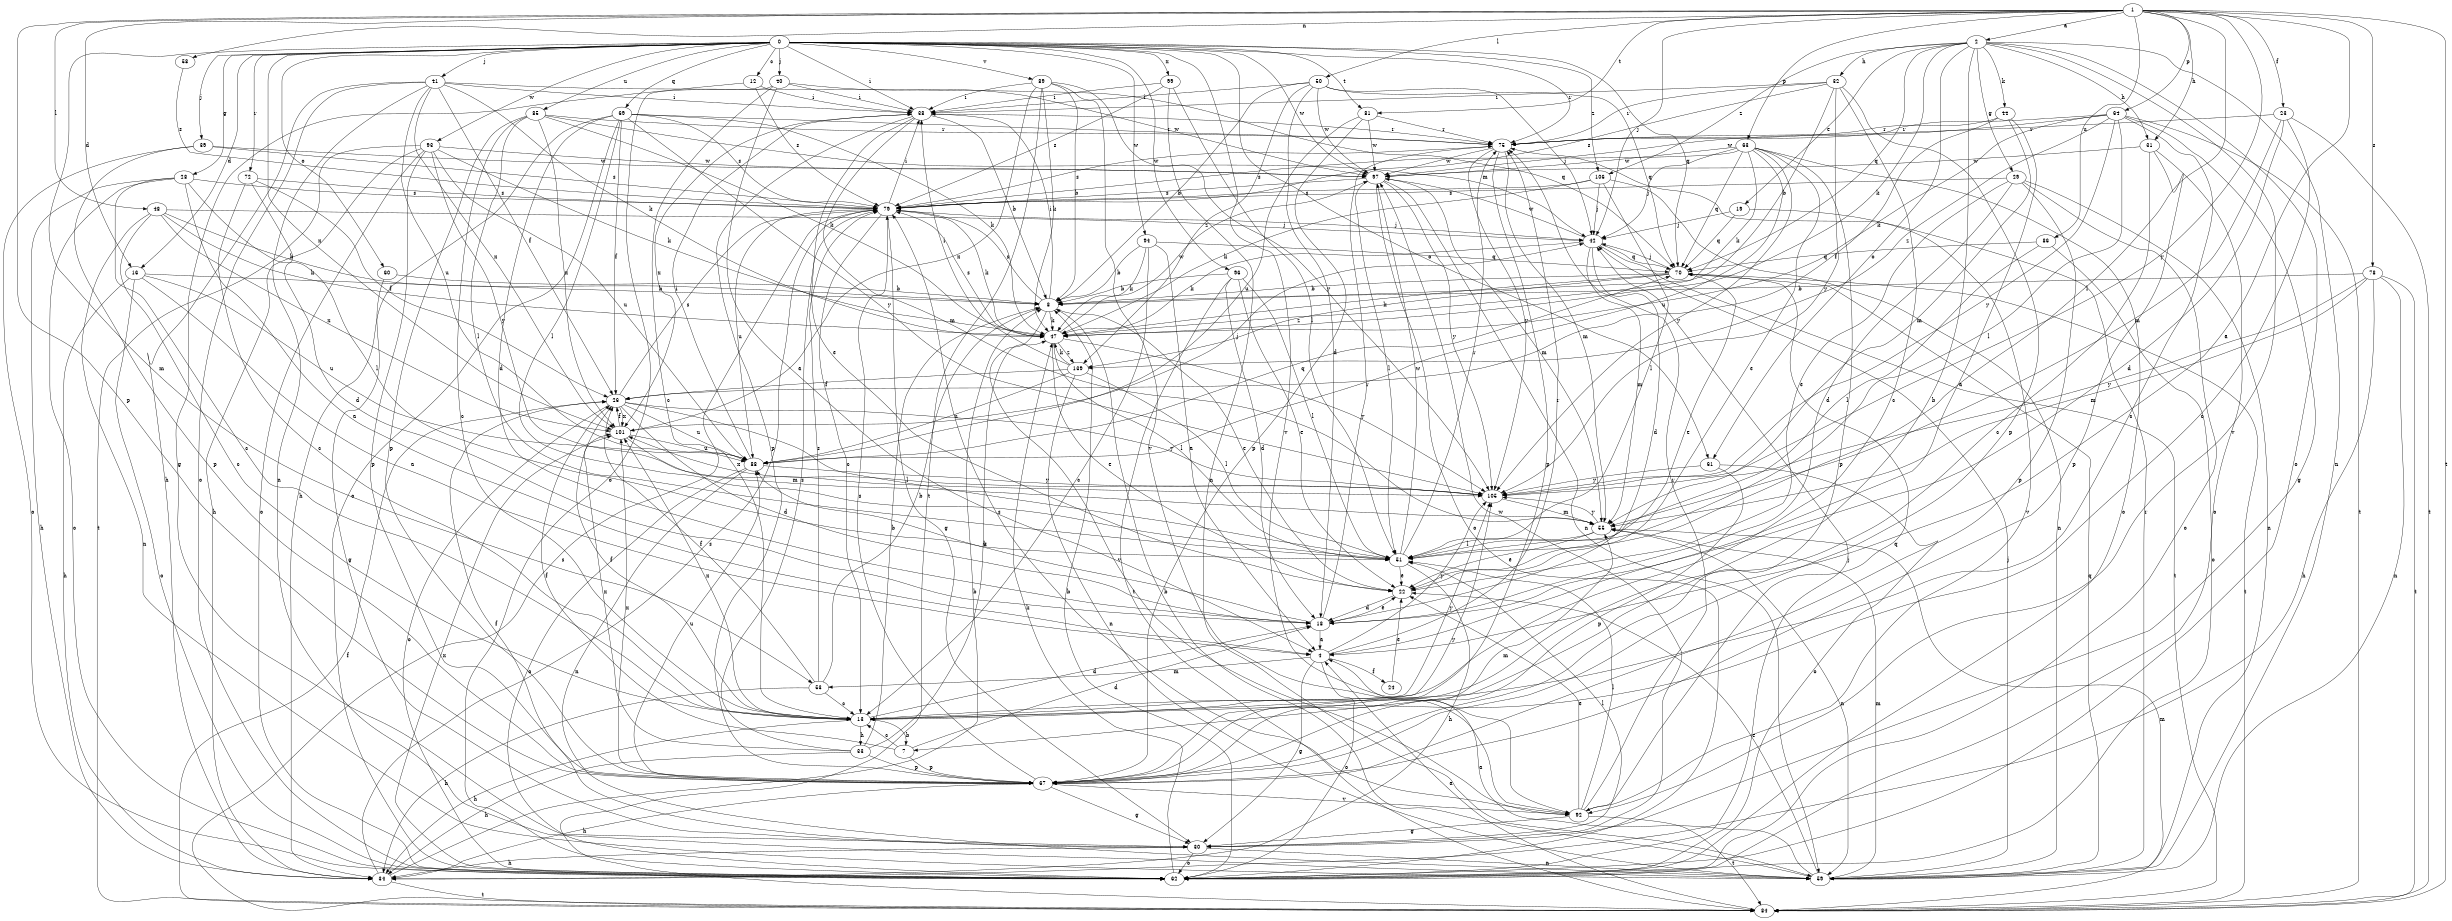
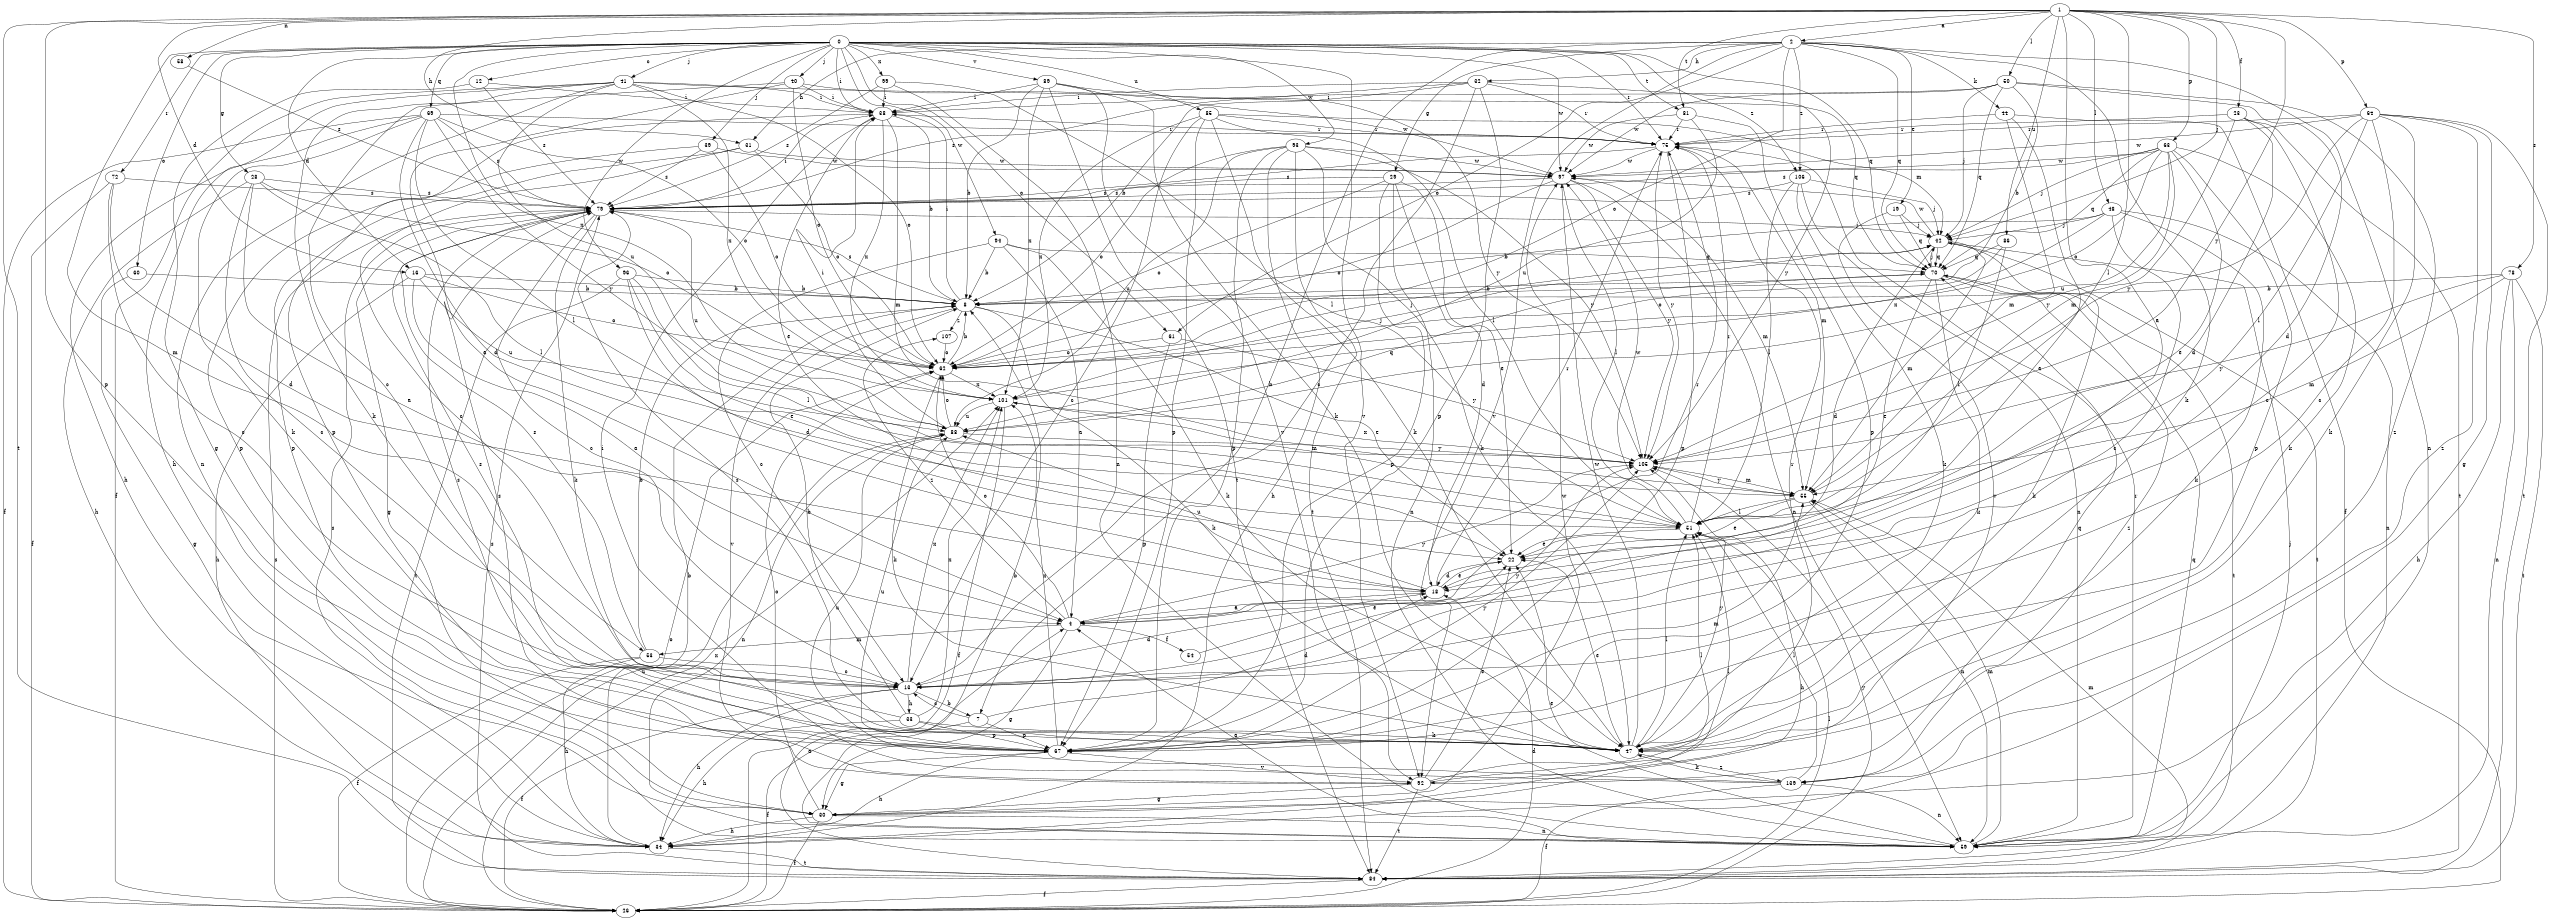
none -> (947, 337)
(1392, 688) -> (1191, 656)
